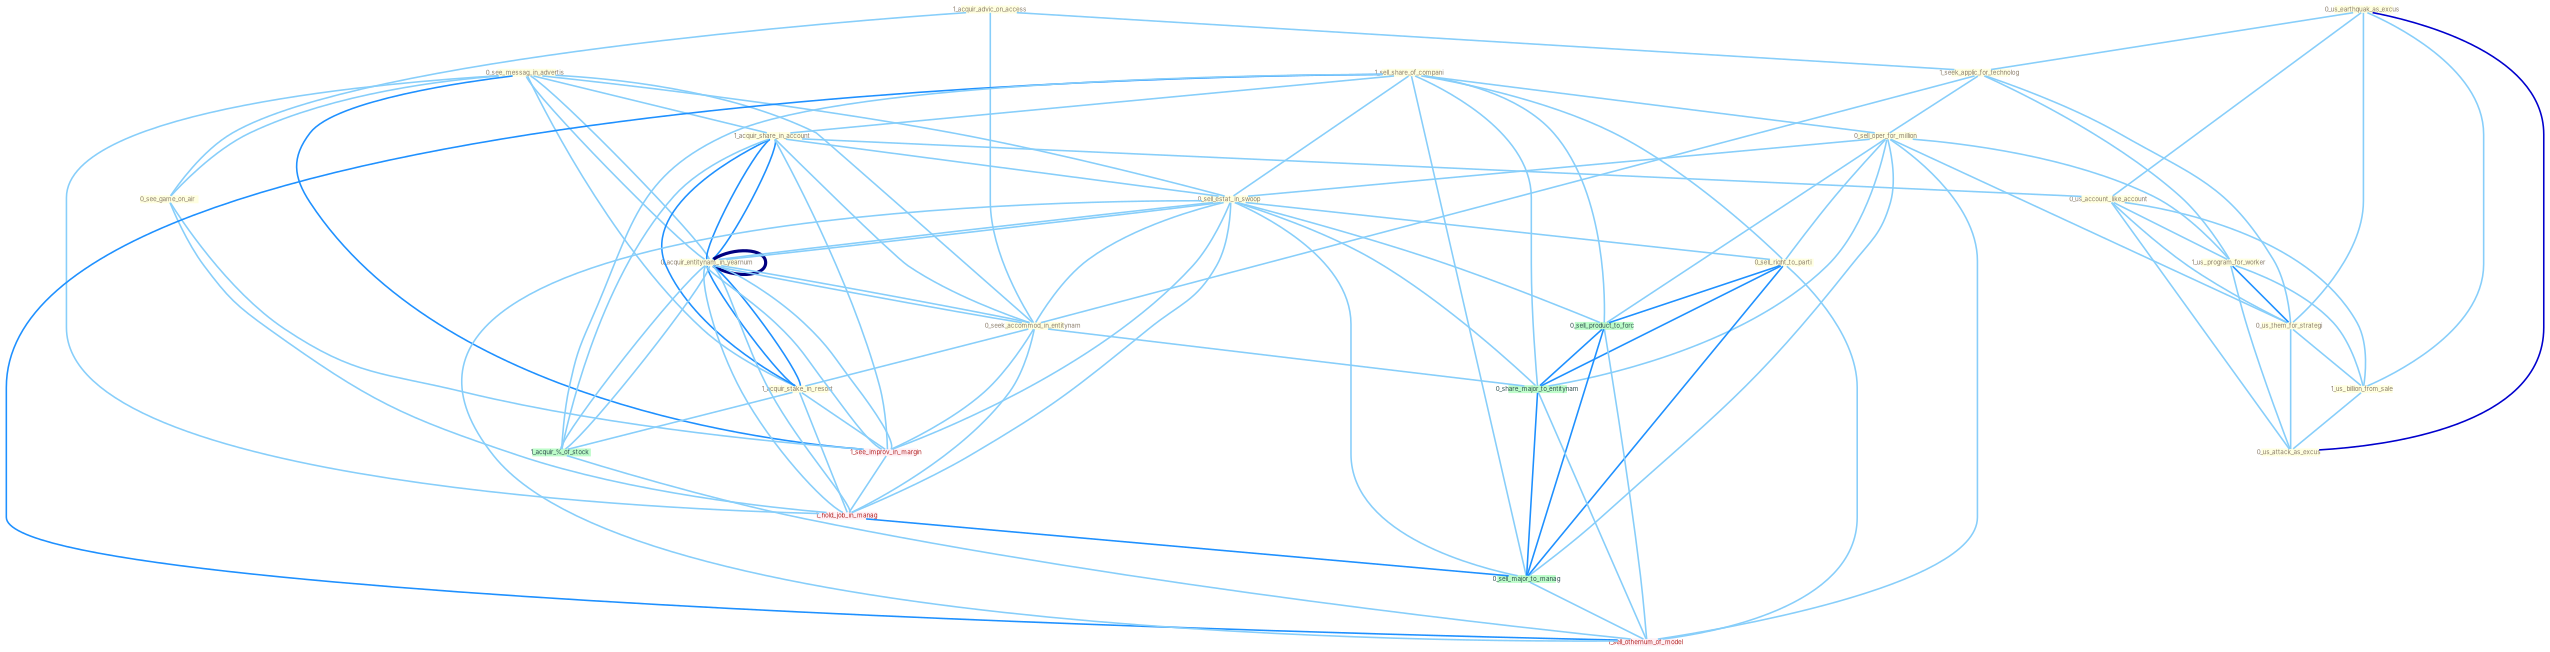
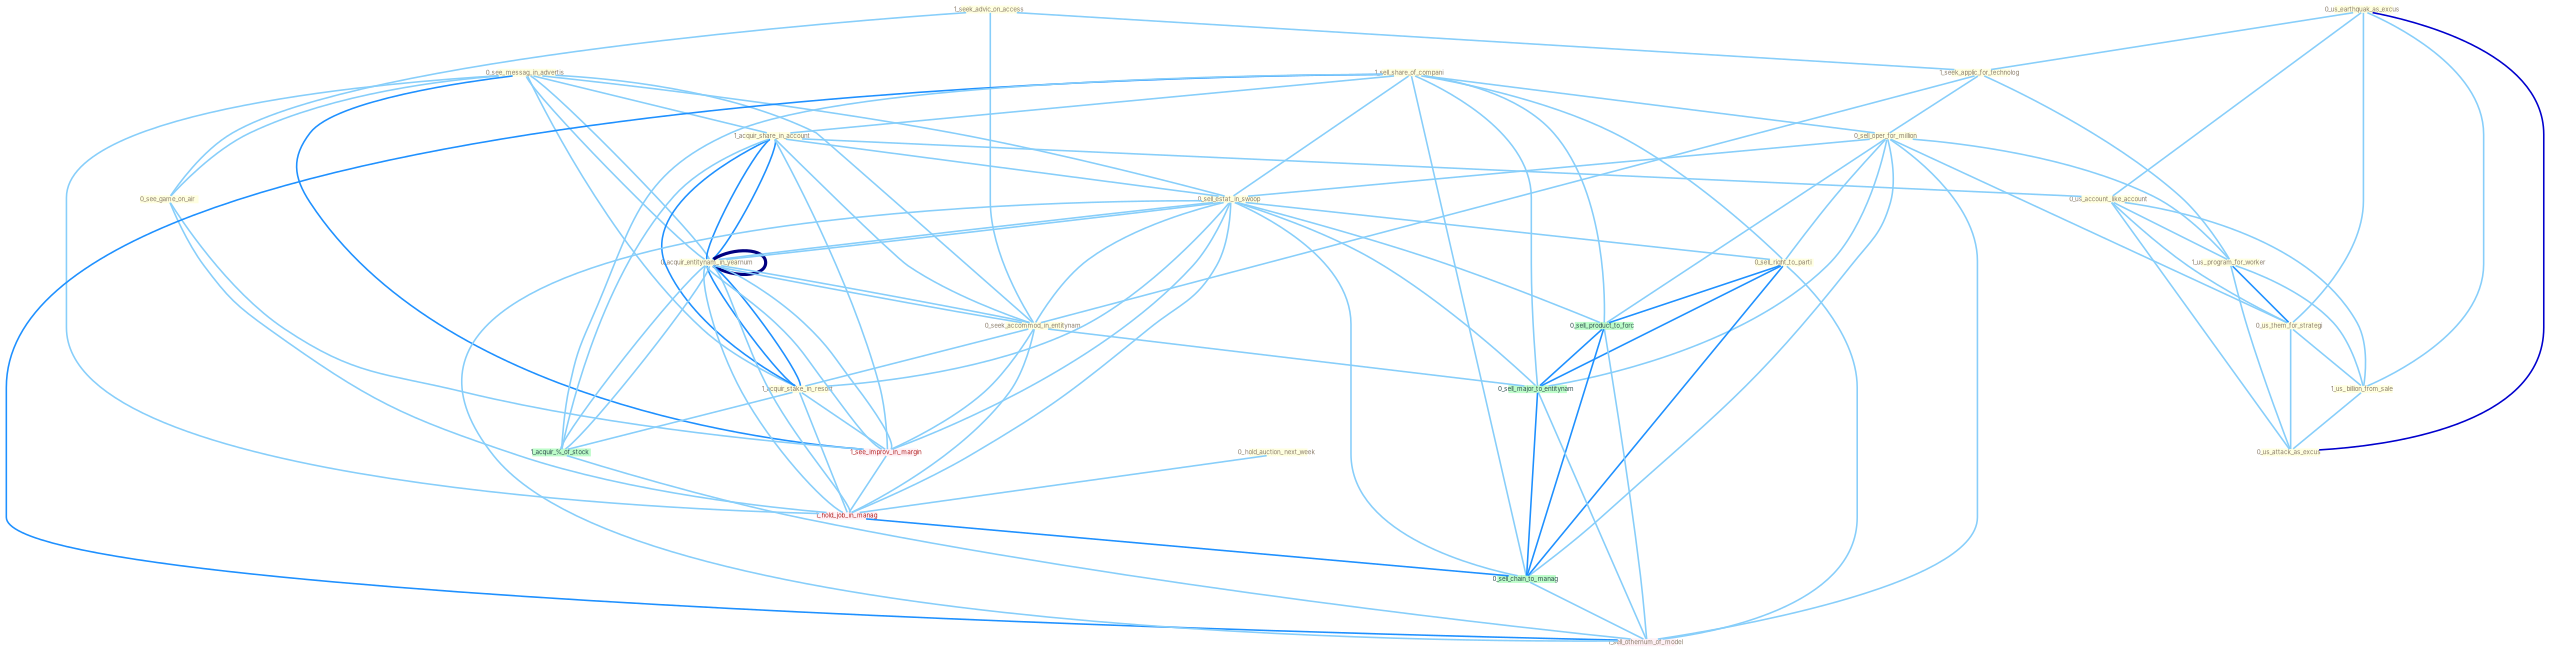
(990, 9) -> (990, 9)
(2182, 168) -> none
none -> (1050, 341)
(1538, 389) -> (1538, 389)
none -> (1278, 452)
(1527, 579) -> (1527, 579)
(1647, 642) -> (1647, 642)
